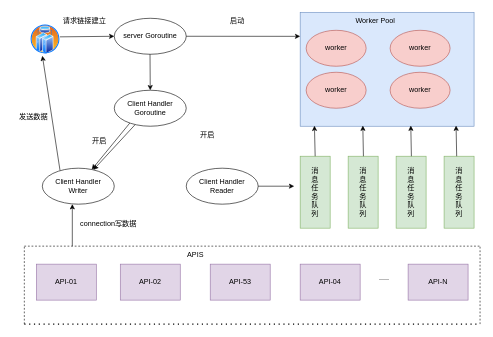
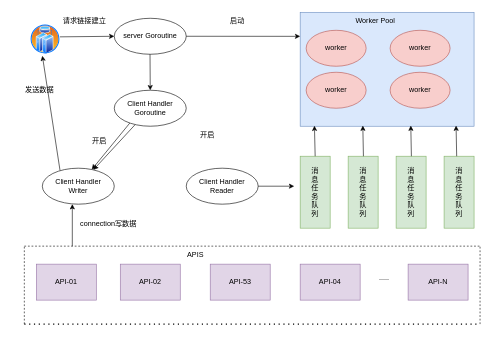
(33, 117) -> (39, 90)
